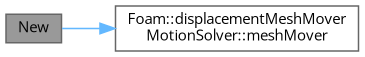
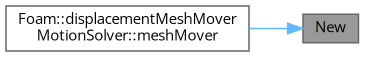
(81, 28) -> (269, 28)
